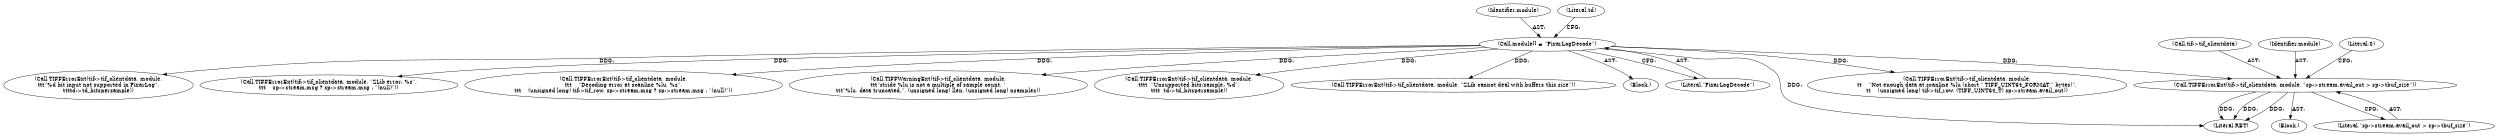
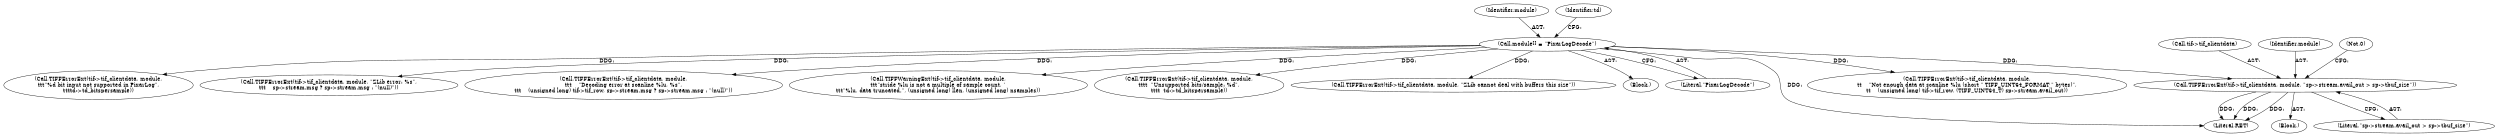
(1581, 11) -> (1584, 11)
(2361, 44) -> (2356, 44)
